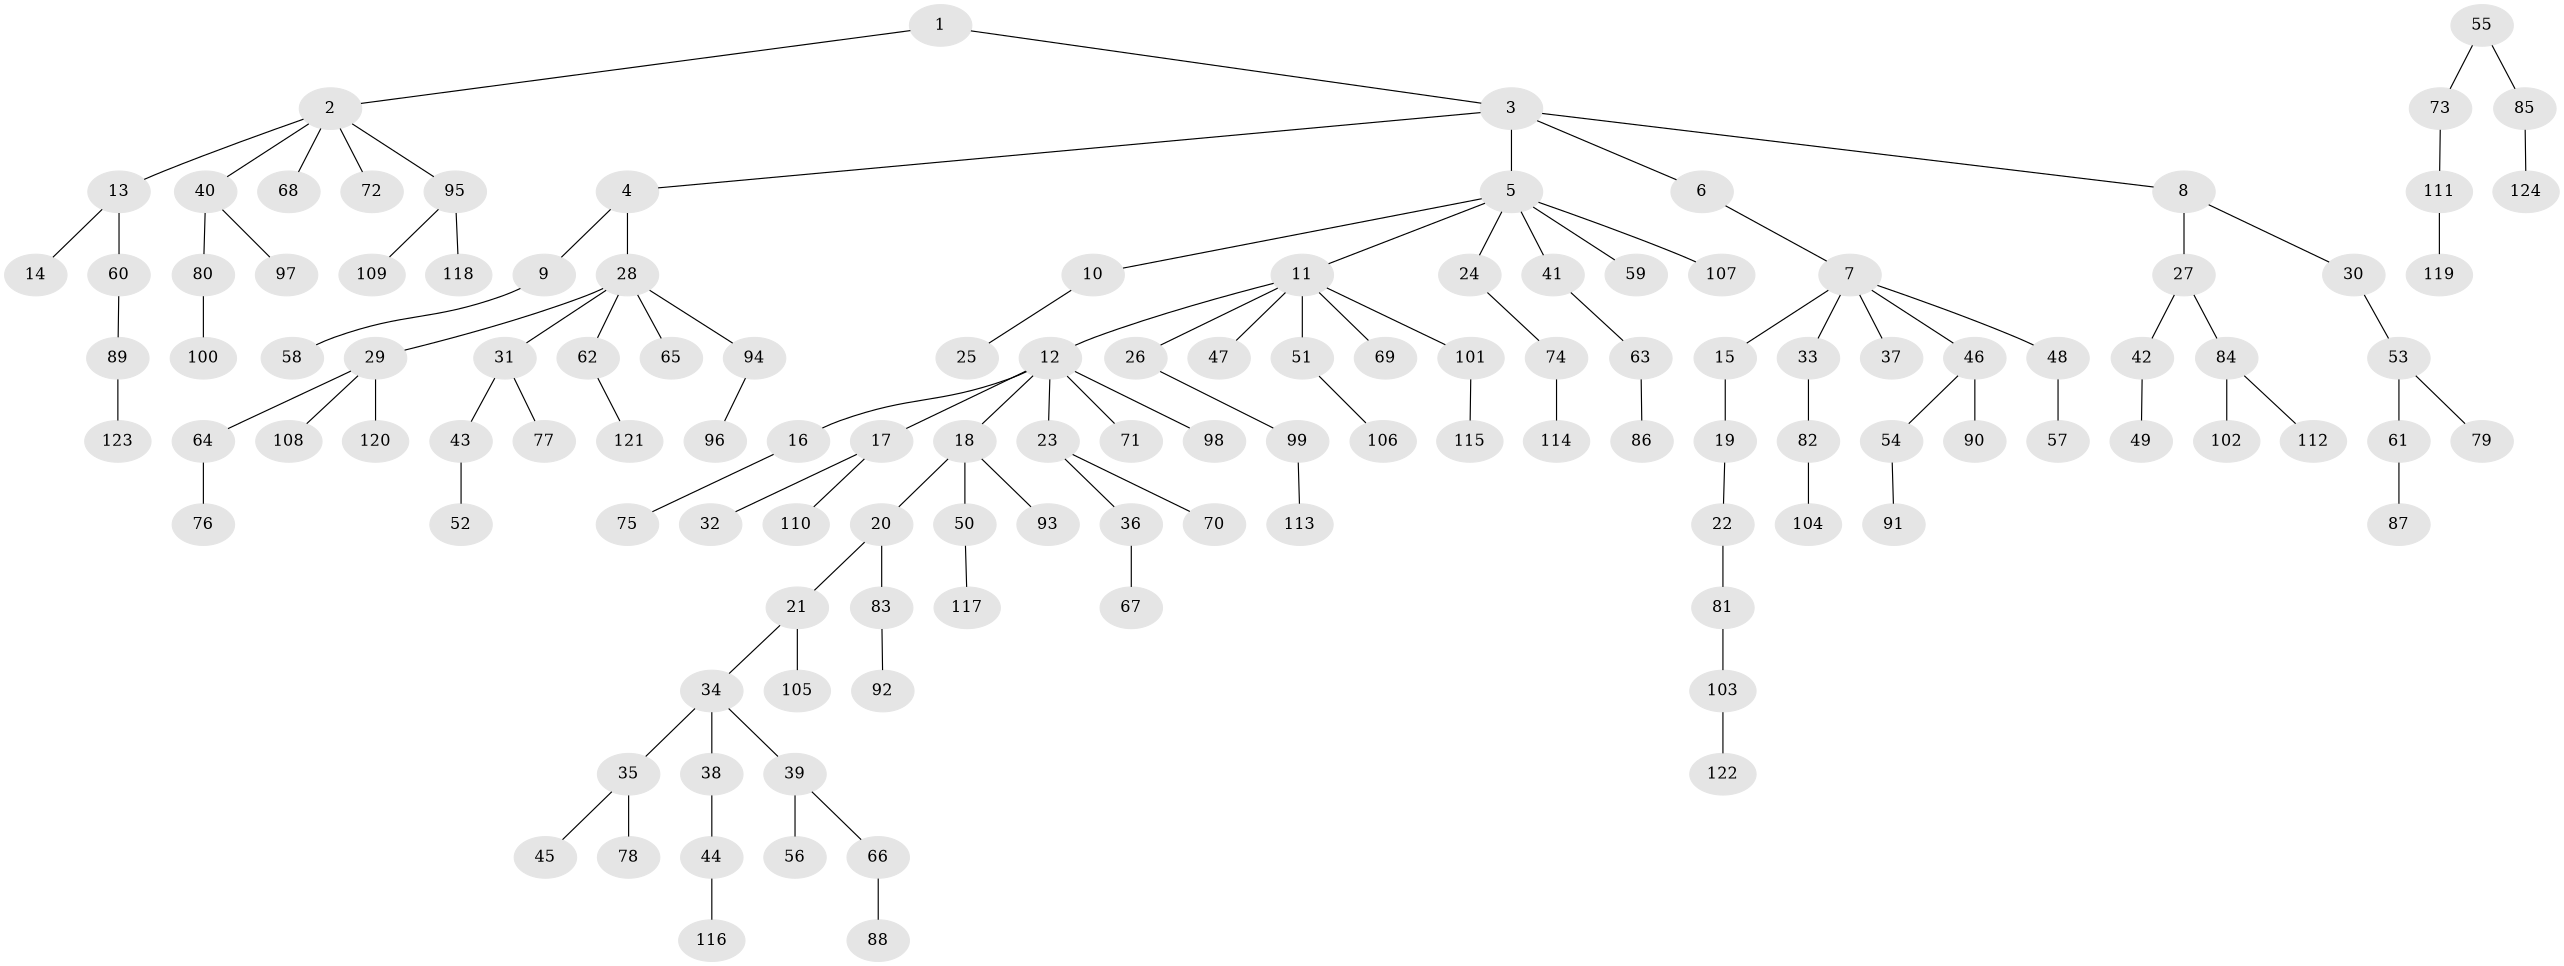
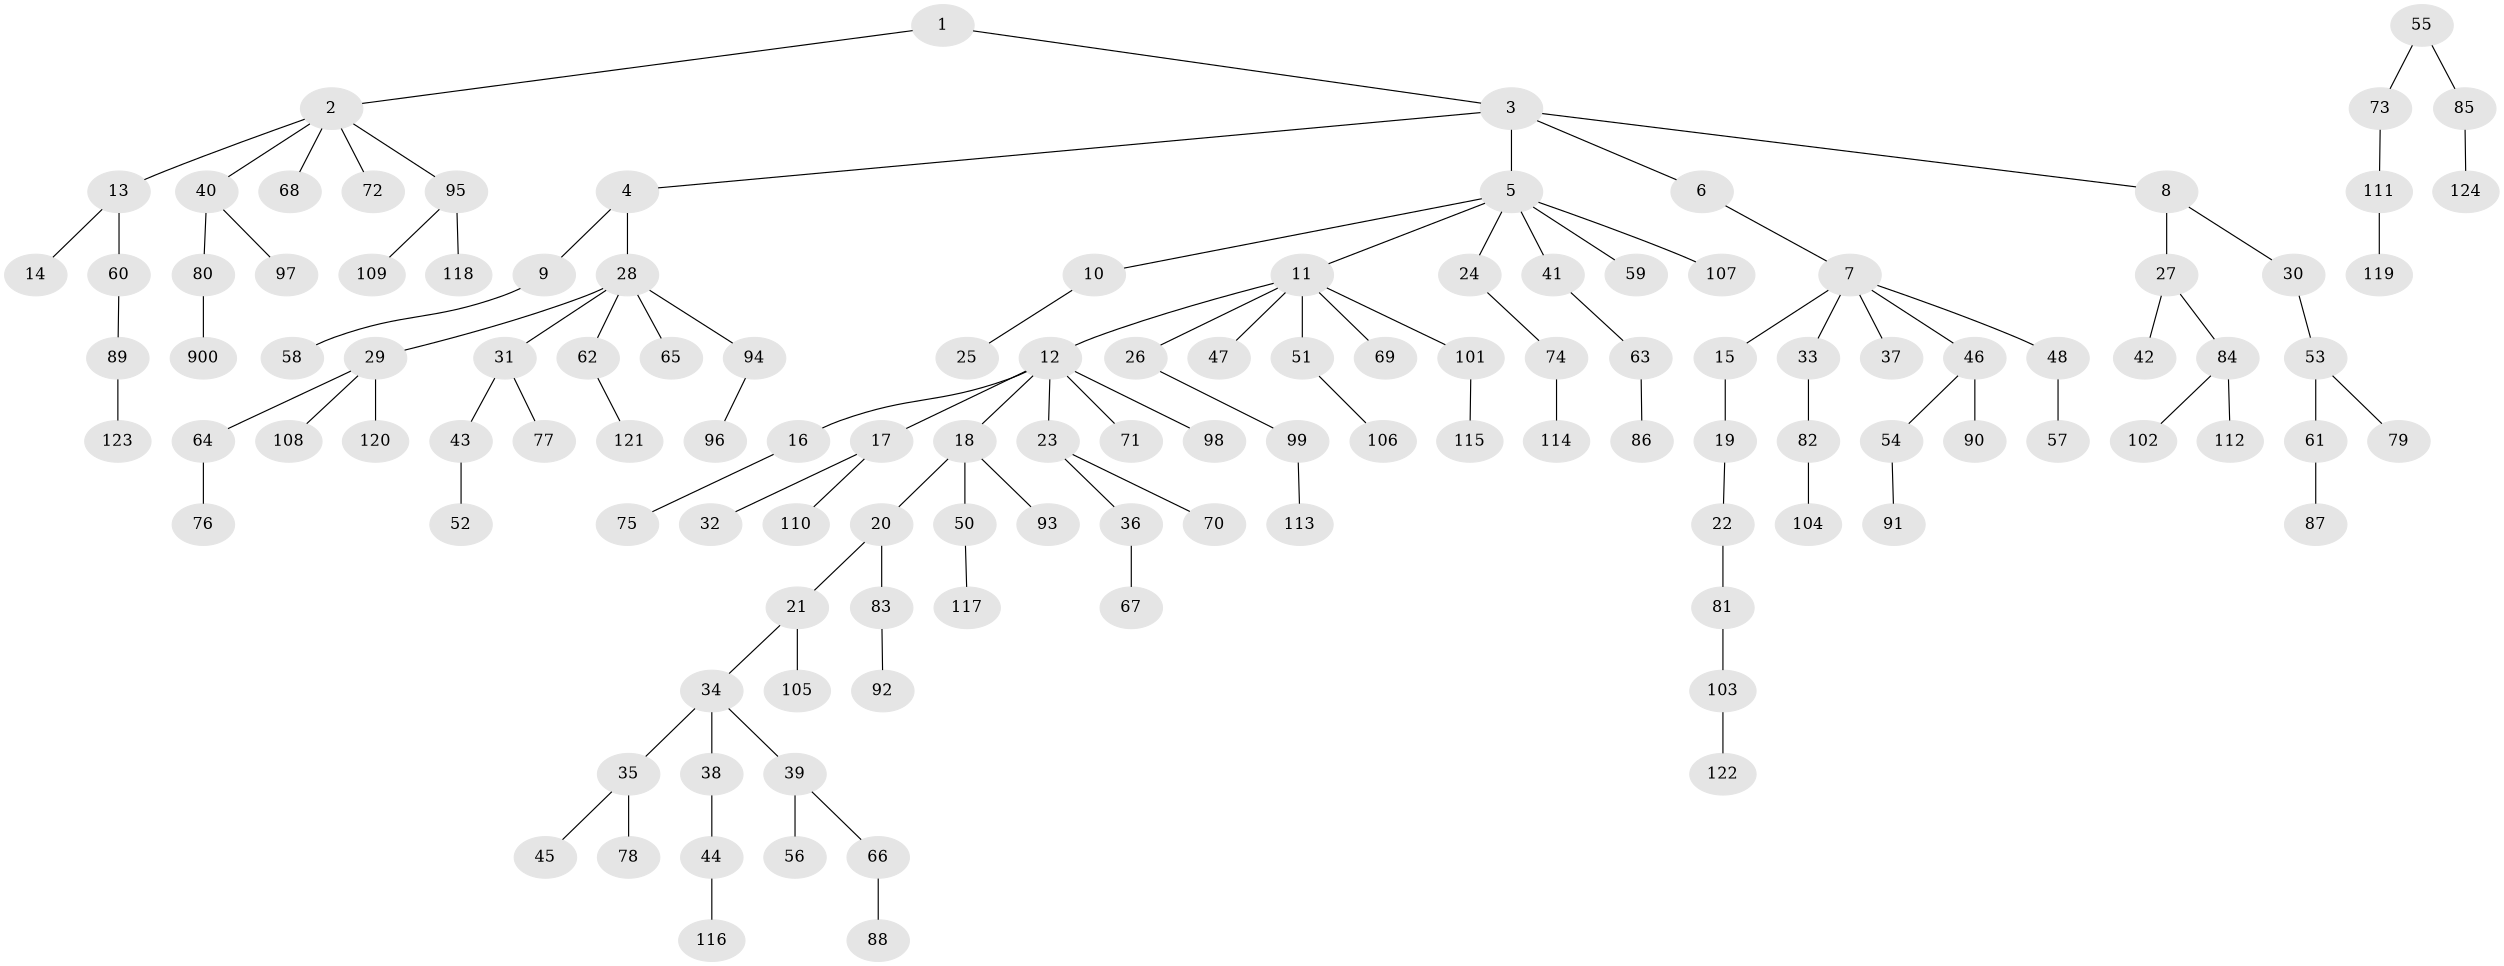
(203, 358) -> (203, 358)
(2141, 441) -> none
